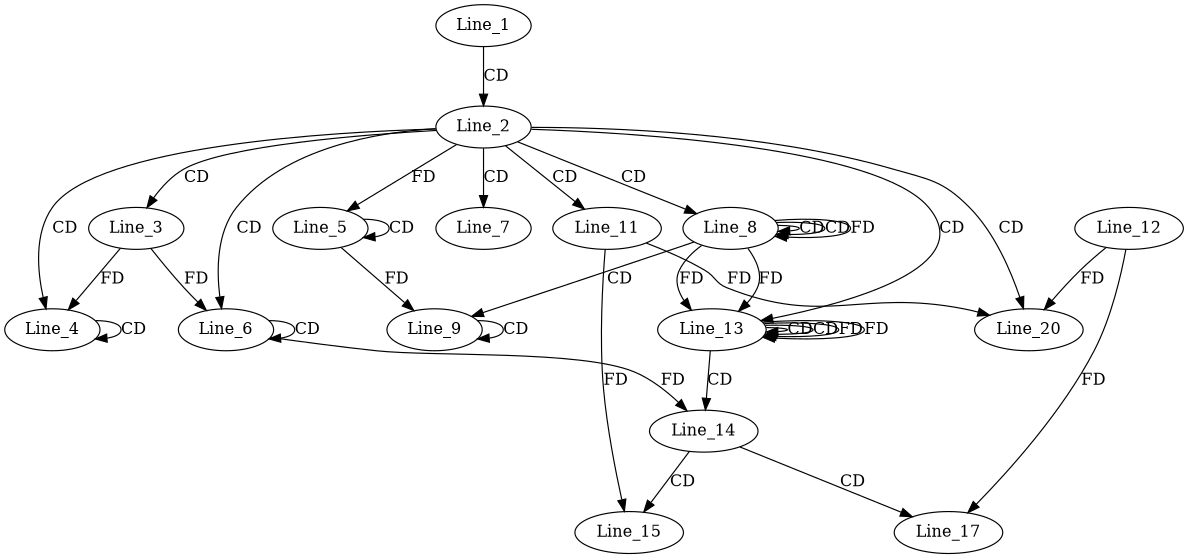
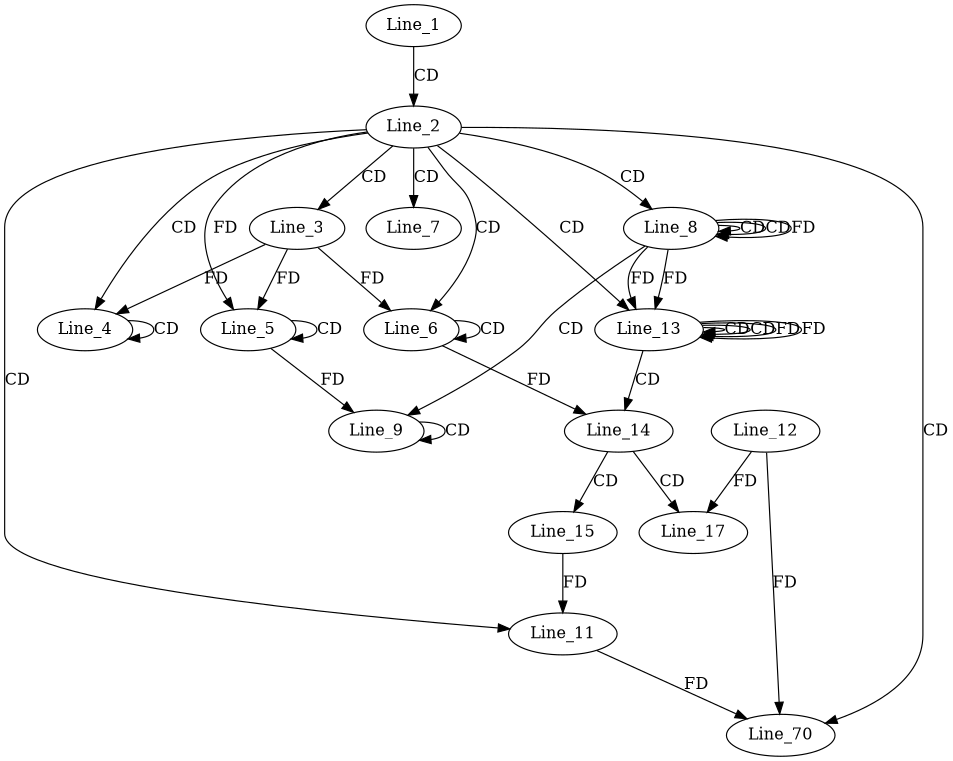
none -> (275, 274)
(1029, 330) -> (781, 735)
(603, 375) -> (563, 577)
